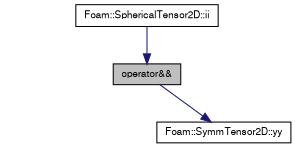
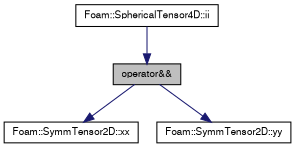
(147, 16) -> (147, 16)
none -> (71, 132)
